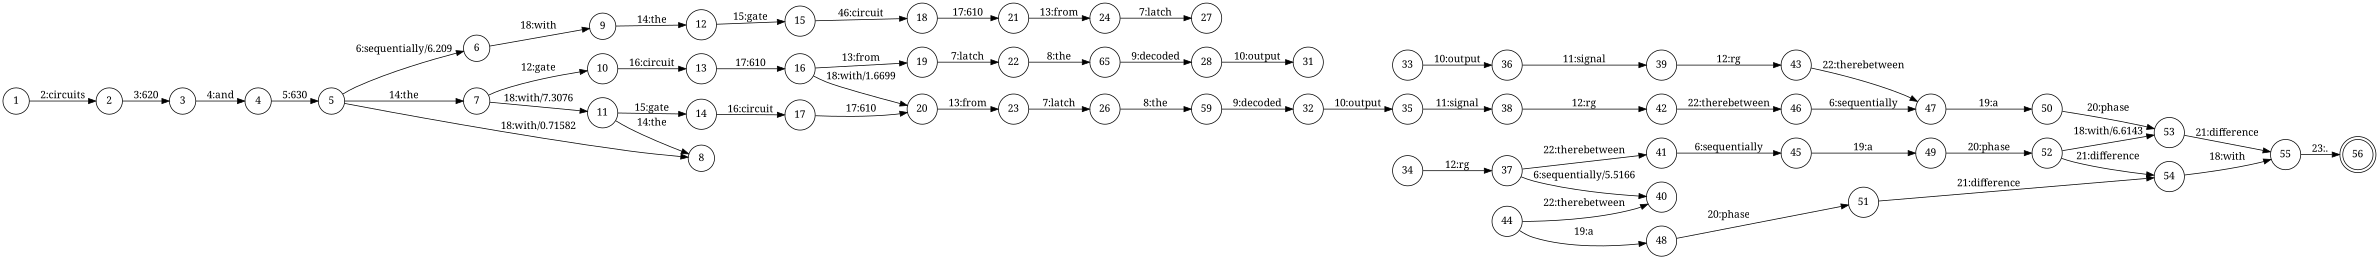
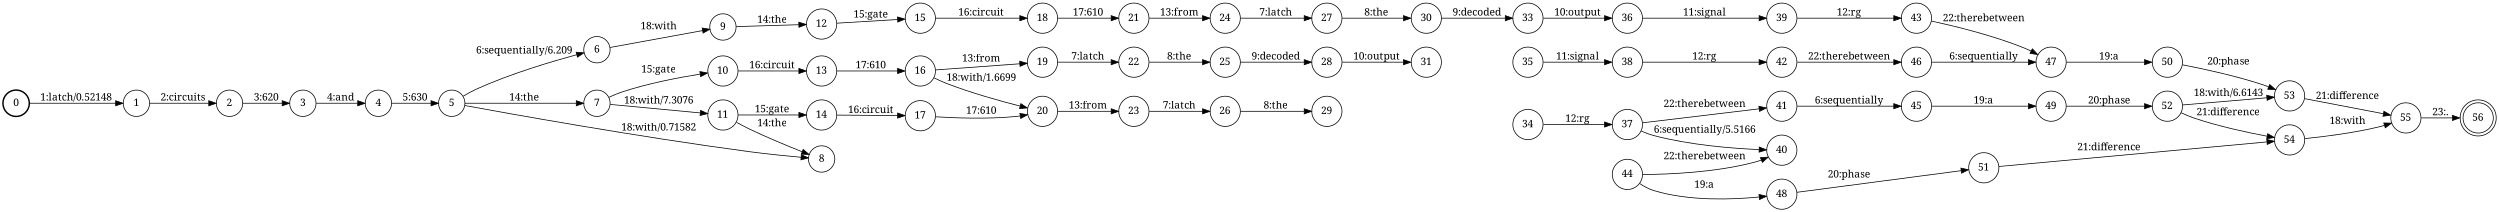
(861, 13) -> (981, 13)
none -> (1426, 18)
(1105, 62) -> (1225, 62)
(539, 68) -> (659, 70)
none -> (16, 103)
(1207, 109) -> (1327, 111)
(1308, 109) -> none
